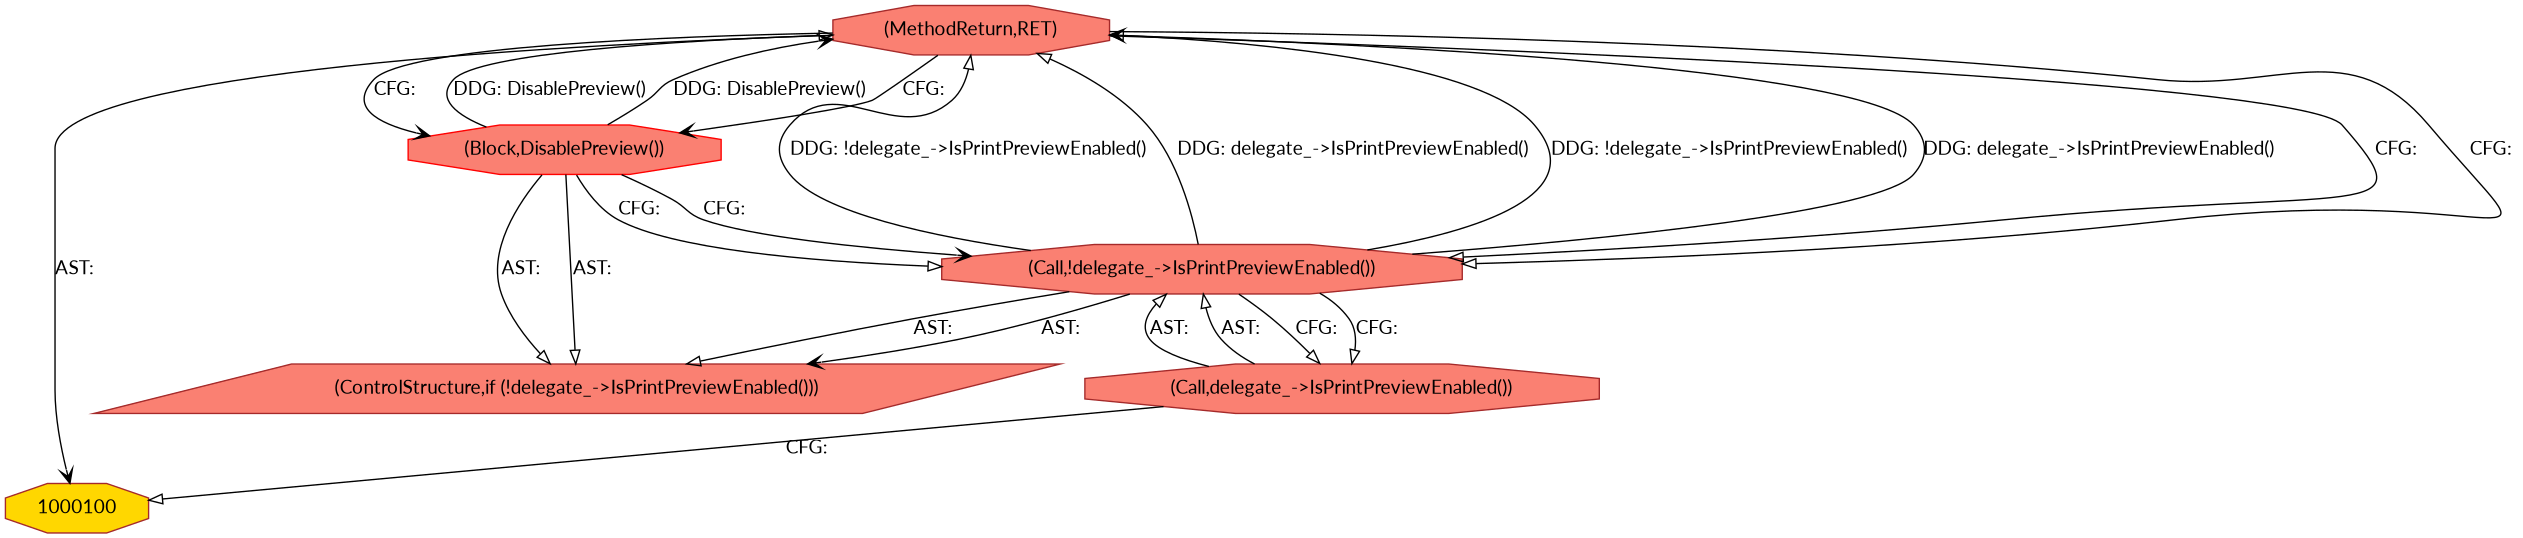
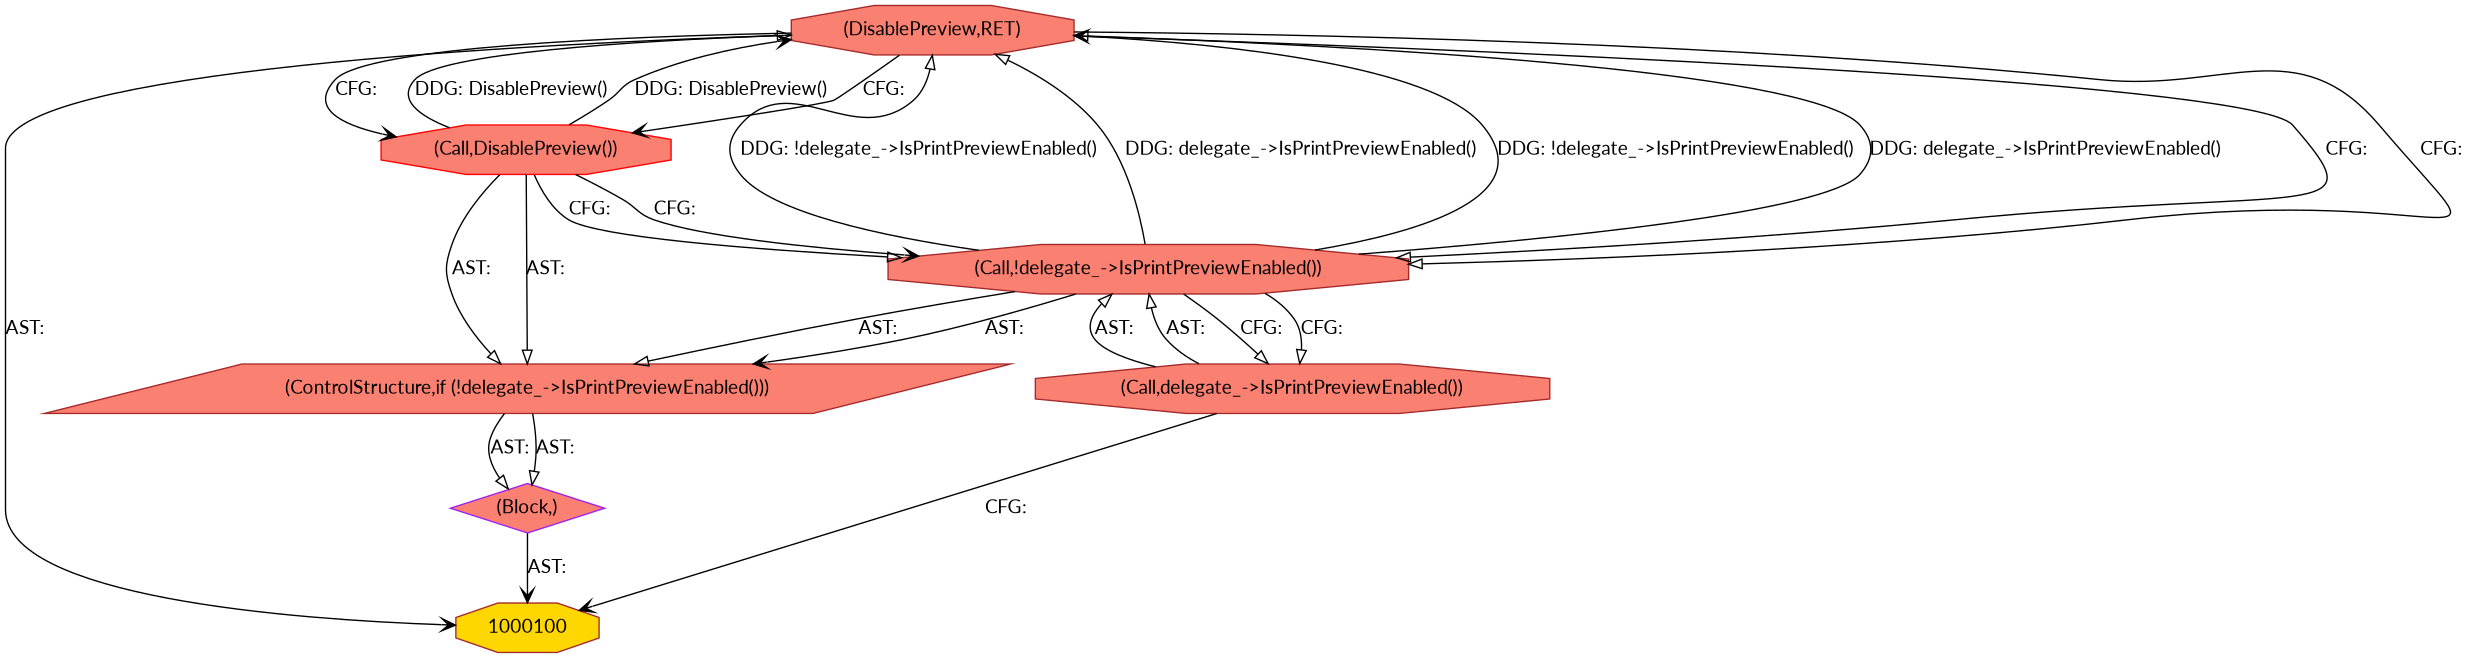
(971, 30) -> (933, 30)
(565, 150) -> (526, 150)
(663, 453) -> (905, 510)
none -> (527, 508)
